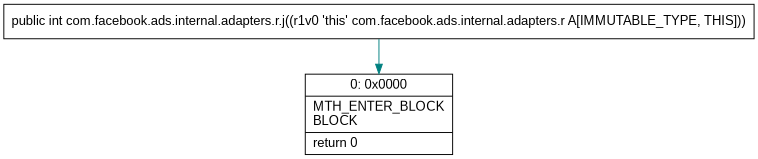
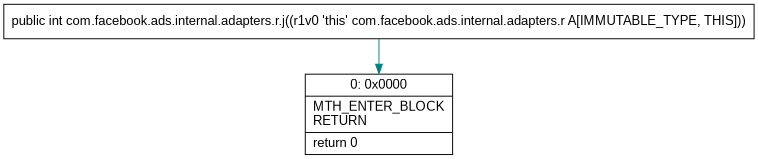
(335, 121) -> (340, 121)
